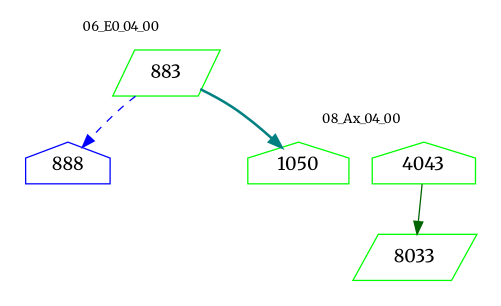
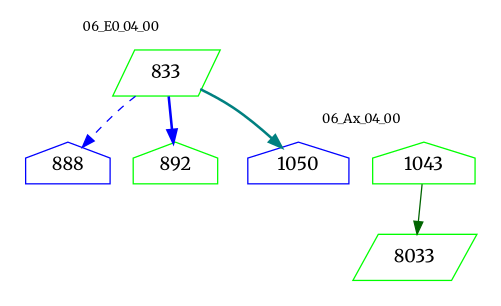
(166, 73) -> (166, 73)
(362, 120) -> (362, 120)
none -> (175, 165)
(298, 165) -> (298, 165)
(424, 165) -> (424, 165)
